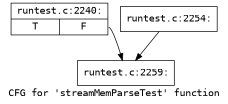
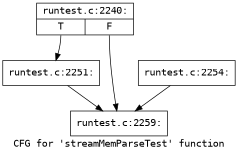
none -> (51, 73)
